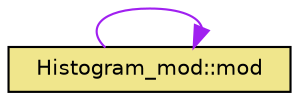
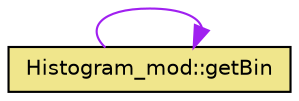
(150, 69) -> (150, 69)
